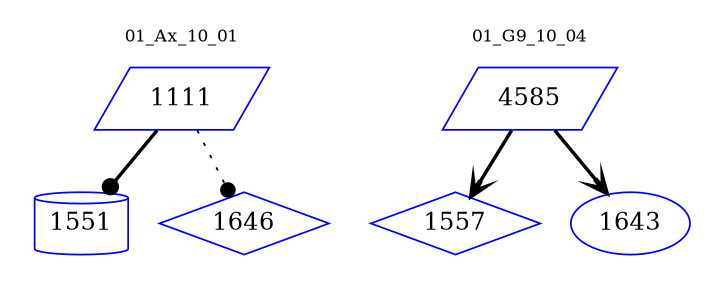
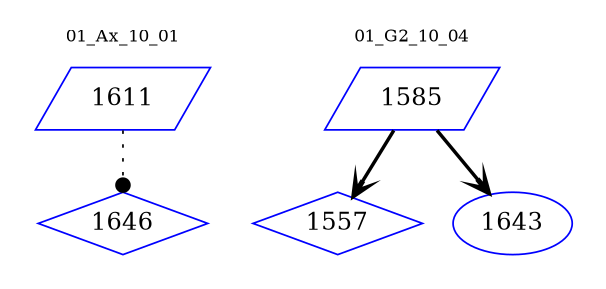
(530, 37) -> (412, 37)
(182, 99) -> (123, 99)
(530, 99) -> (412, 99)
(81, 223) -> none
